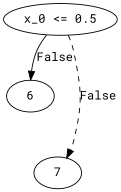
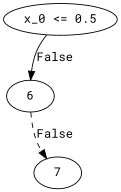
(80, 93) -> (34, 132)
